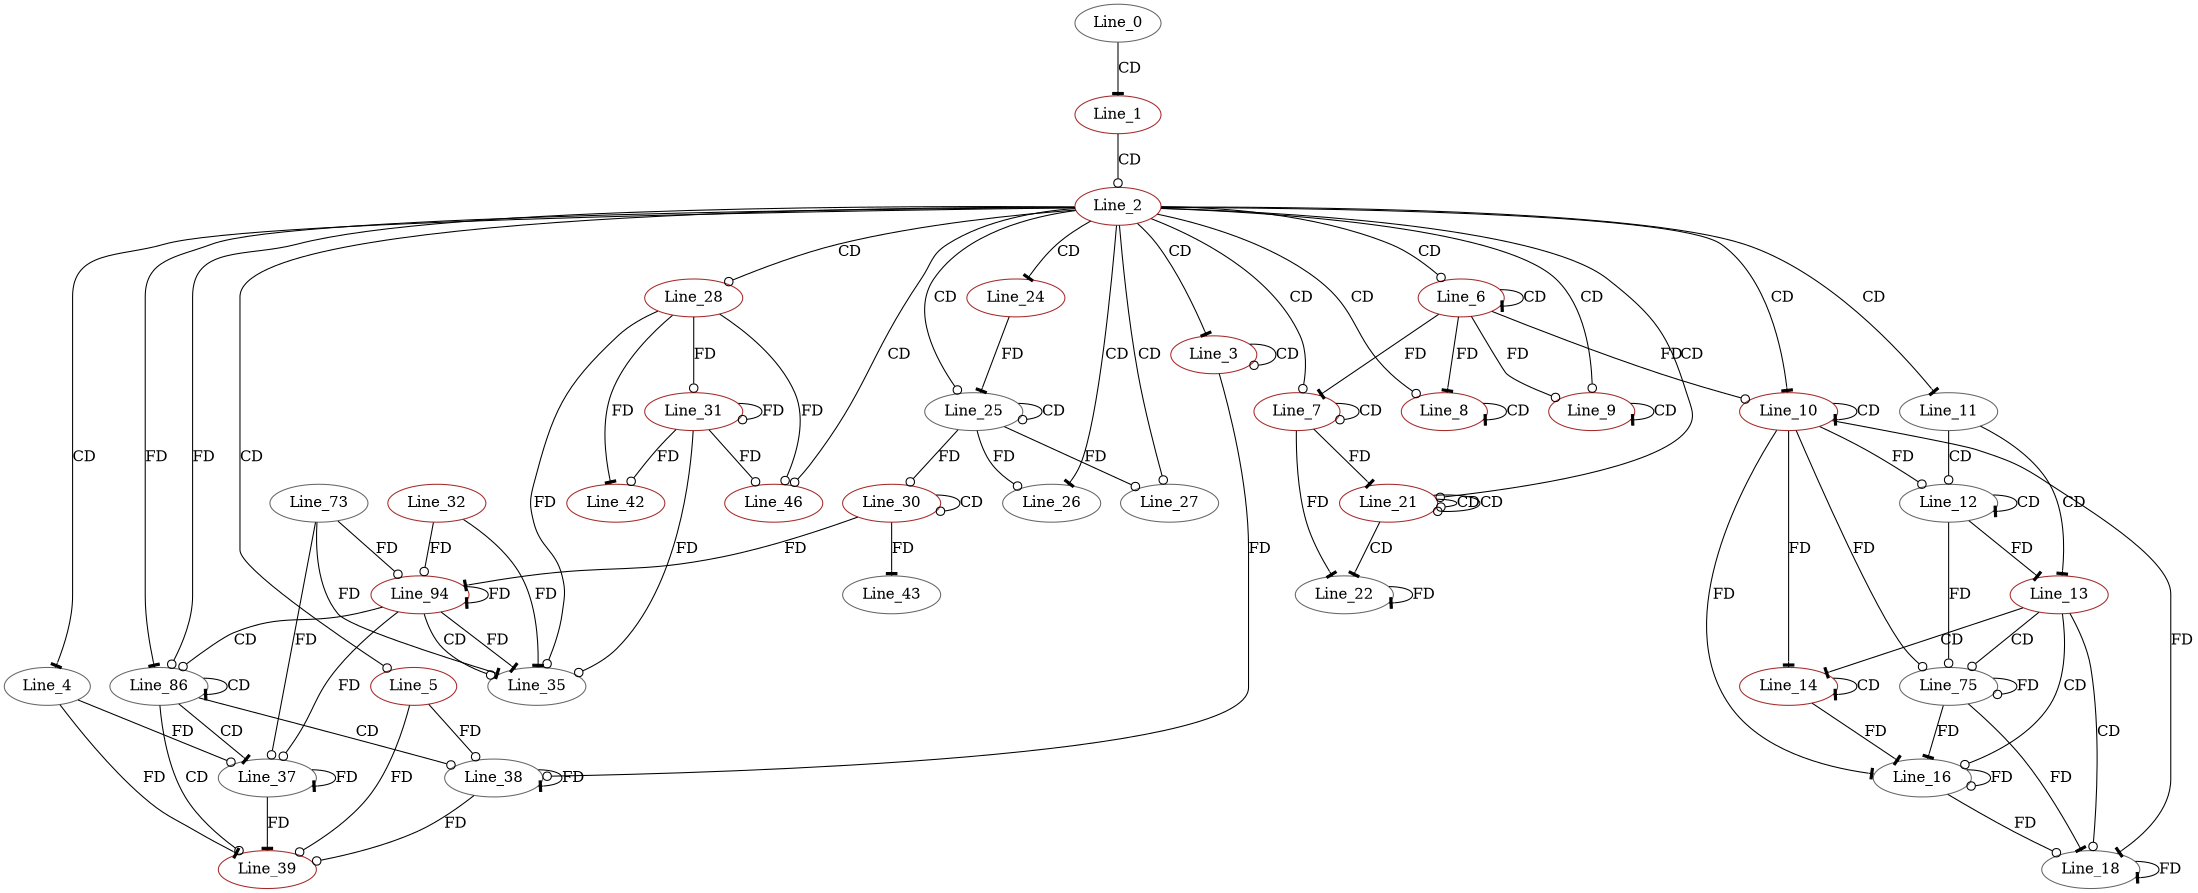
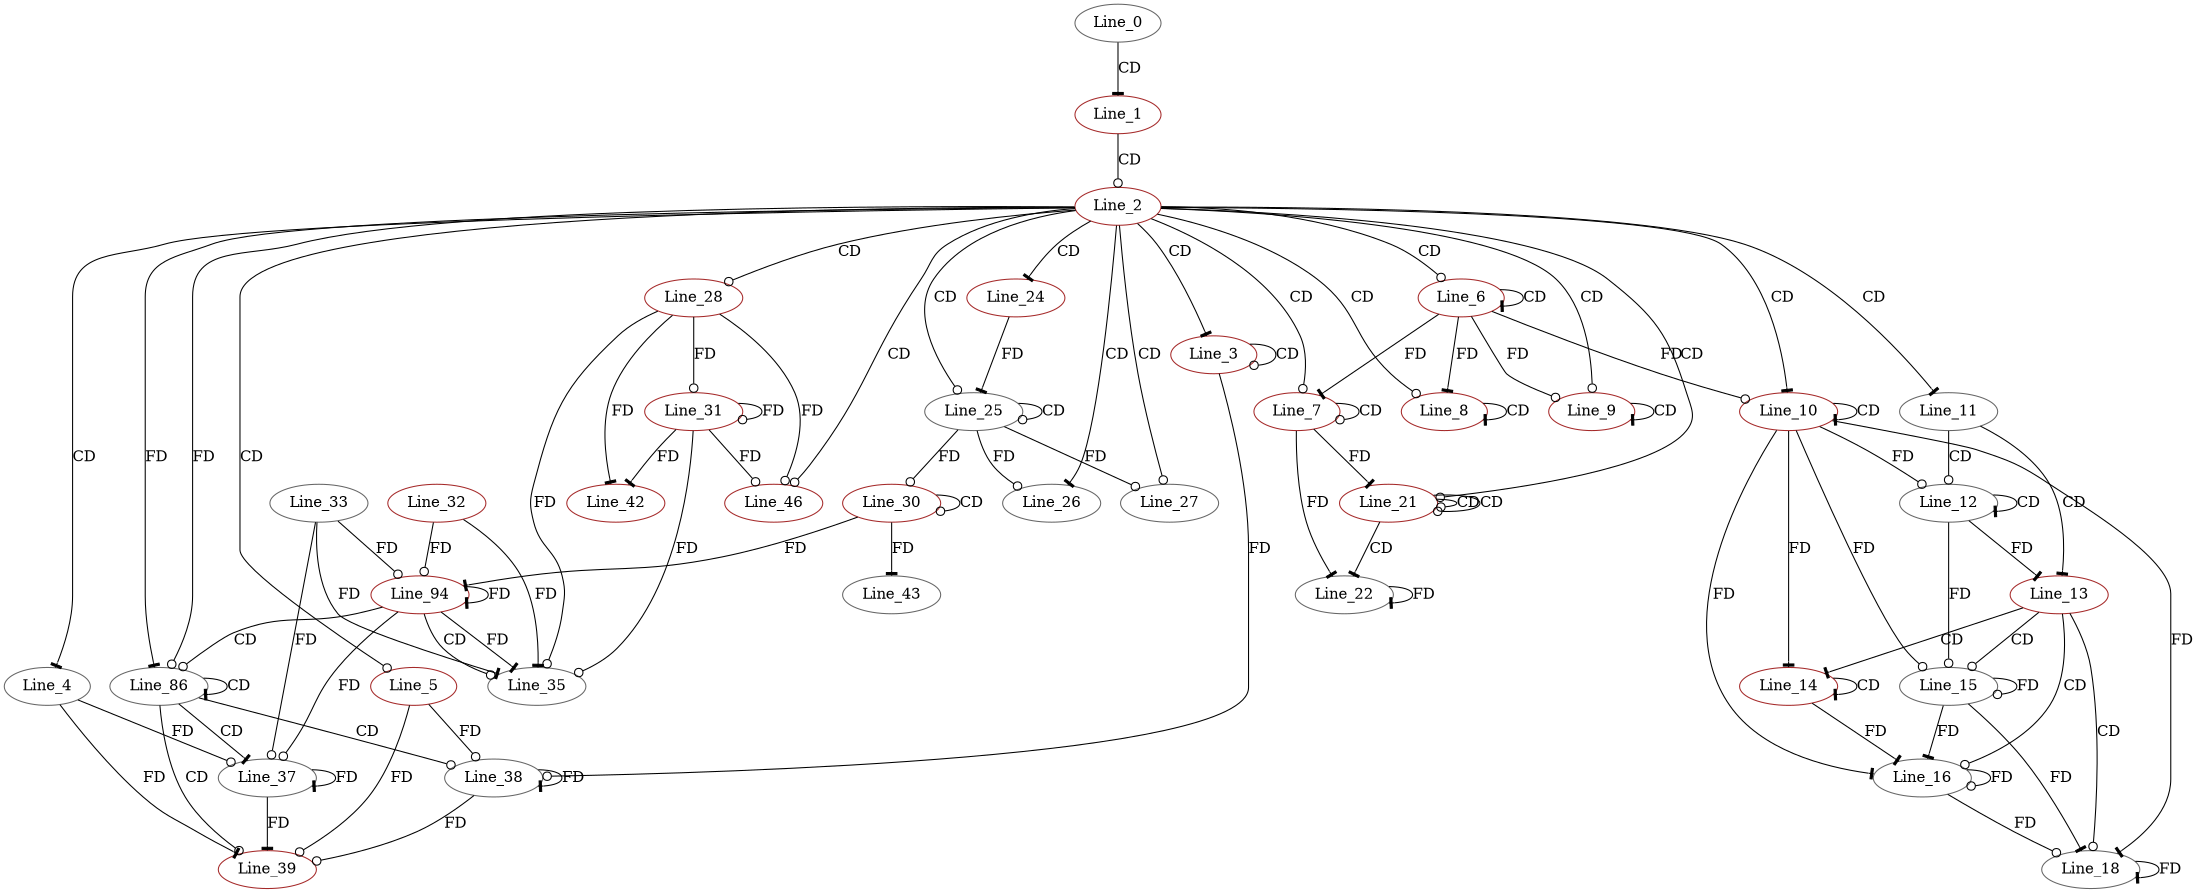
(654, 453) -> (653, 454)
(319, 503) -> (319, 503)
(1949, 686) -> (1949, 686)
